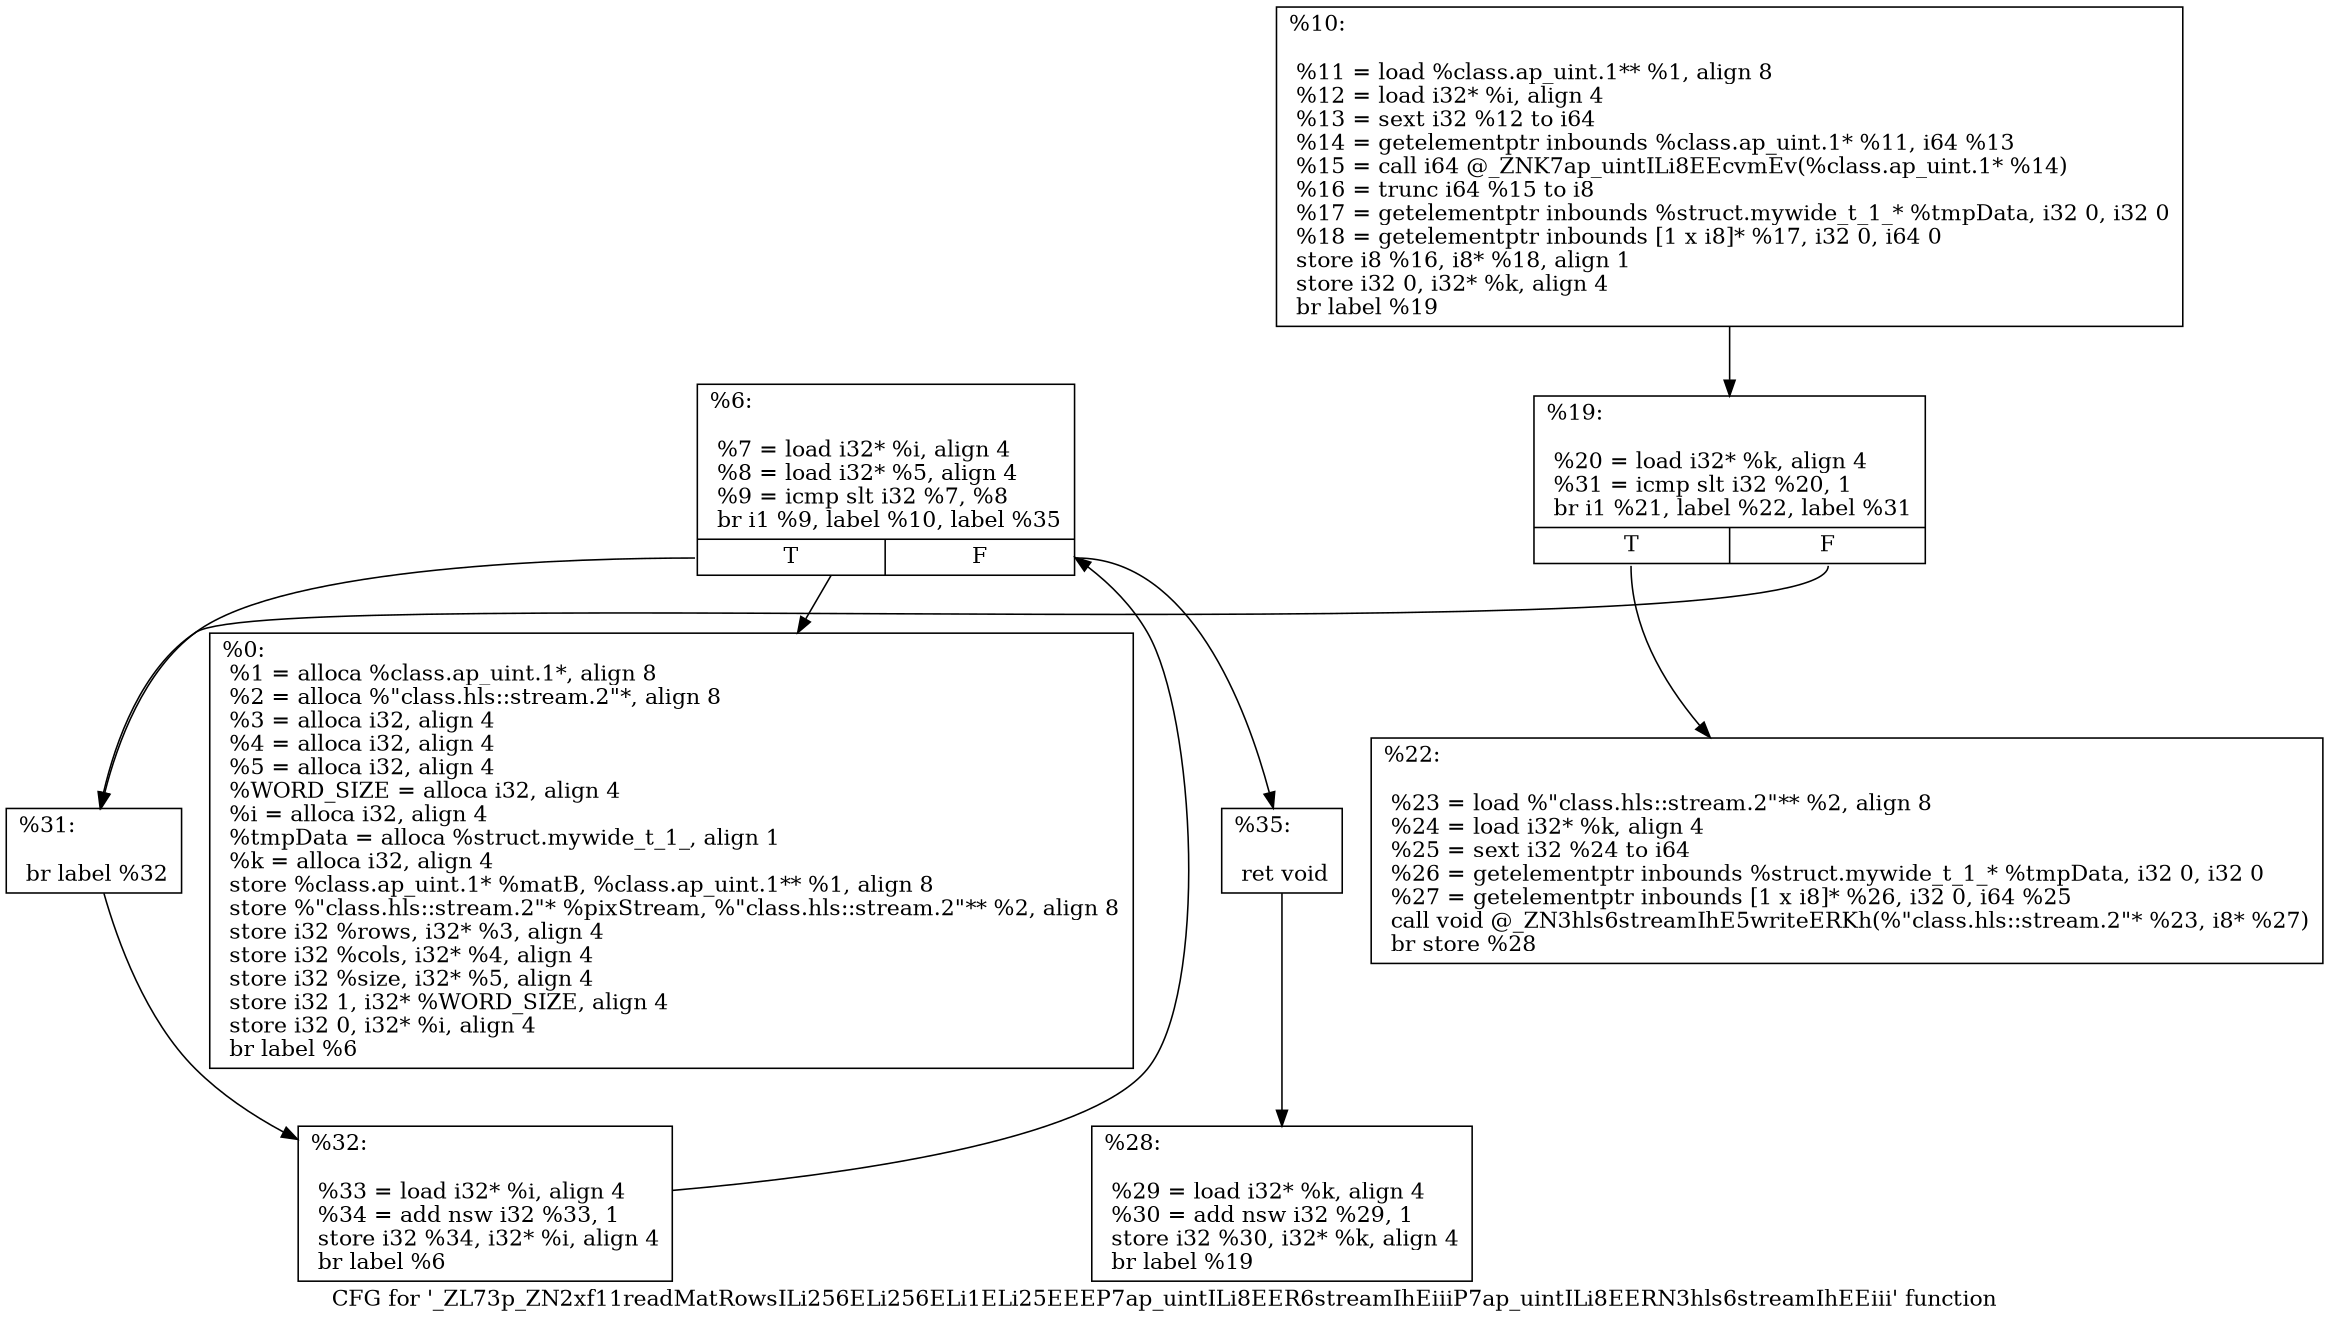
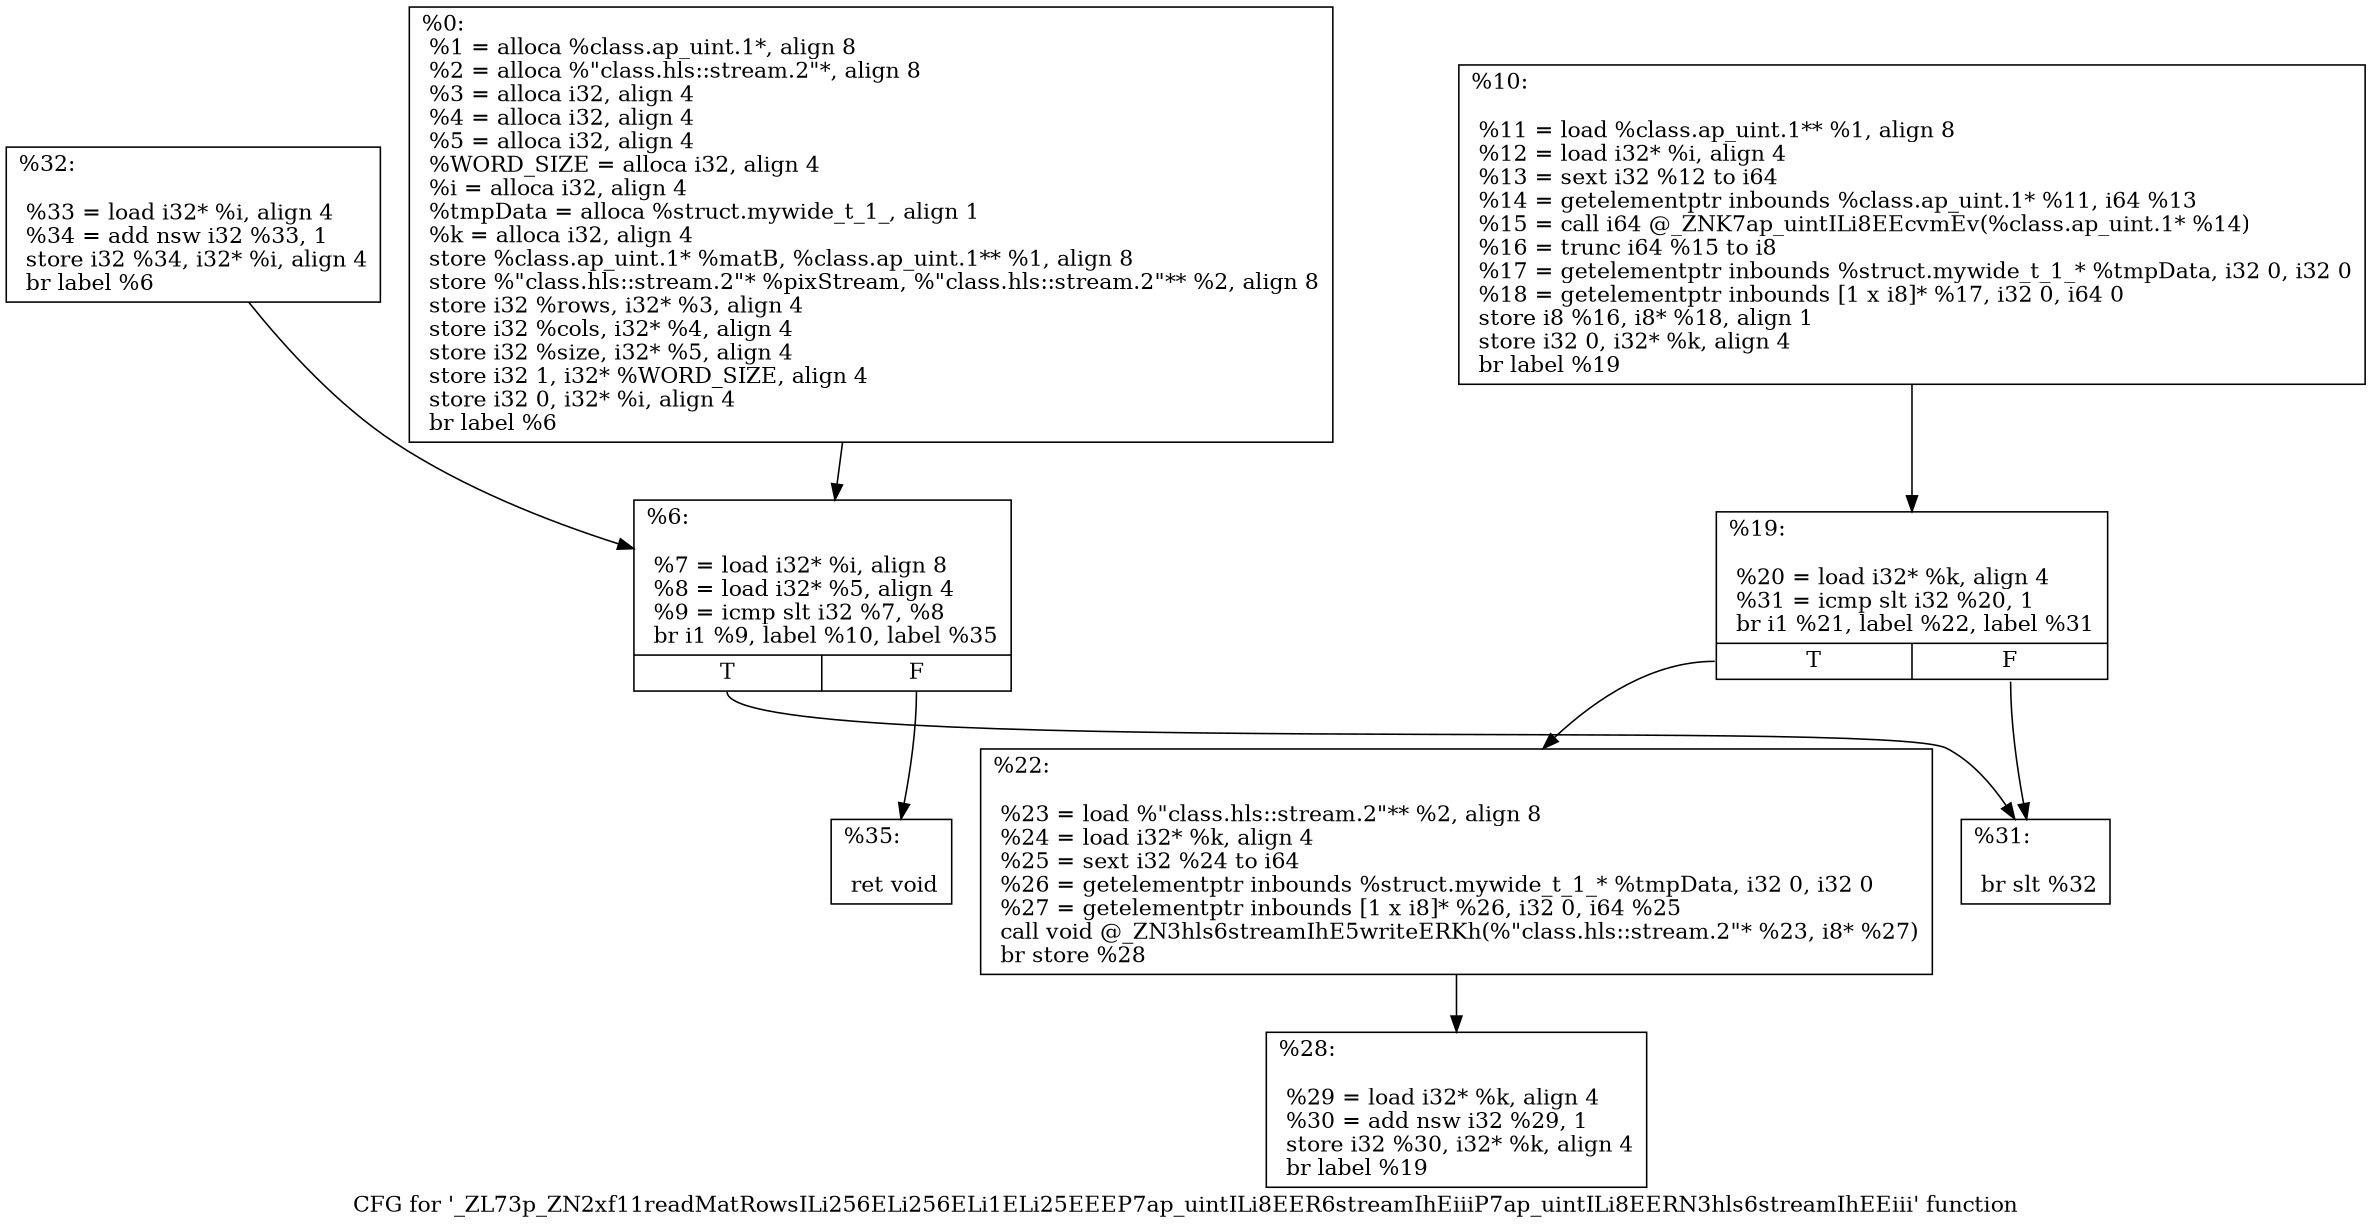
(861, 450) -> (798, 566)
(818, 597) -> (840, 463)
(94, 874) -> (2036, 885)
(1282, 1002) -> (1456, 995)
(167, 1034) -> none
